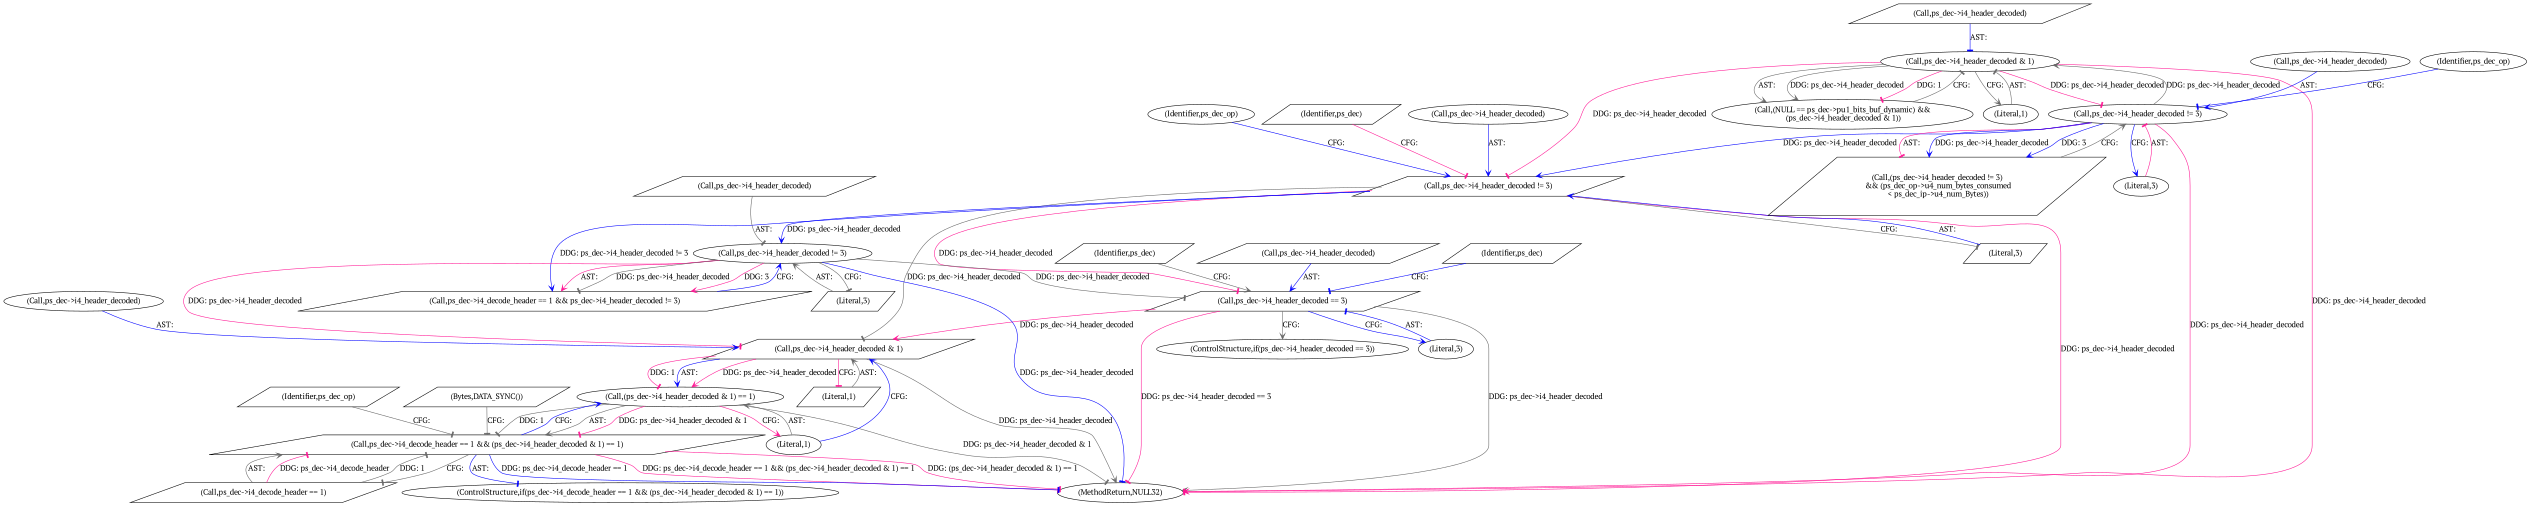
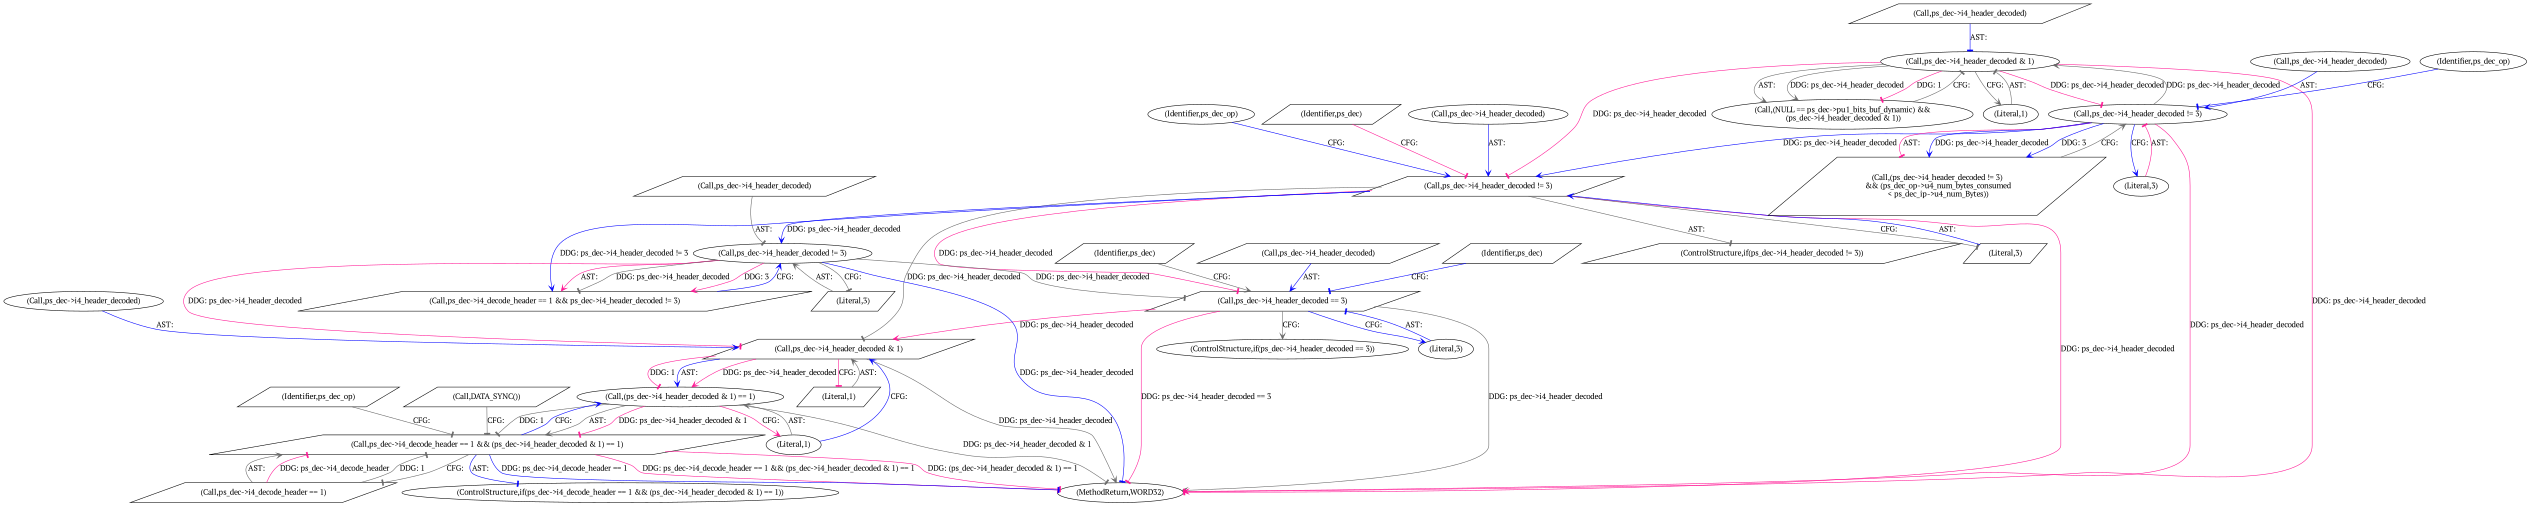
none -> (1772, 253)
(487, 397) -> (487, 397)
(1120, 493) -> (1120, 493)
